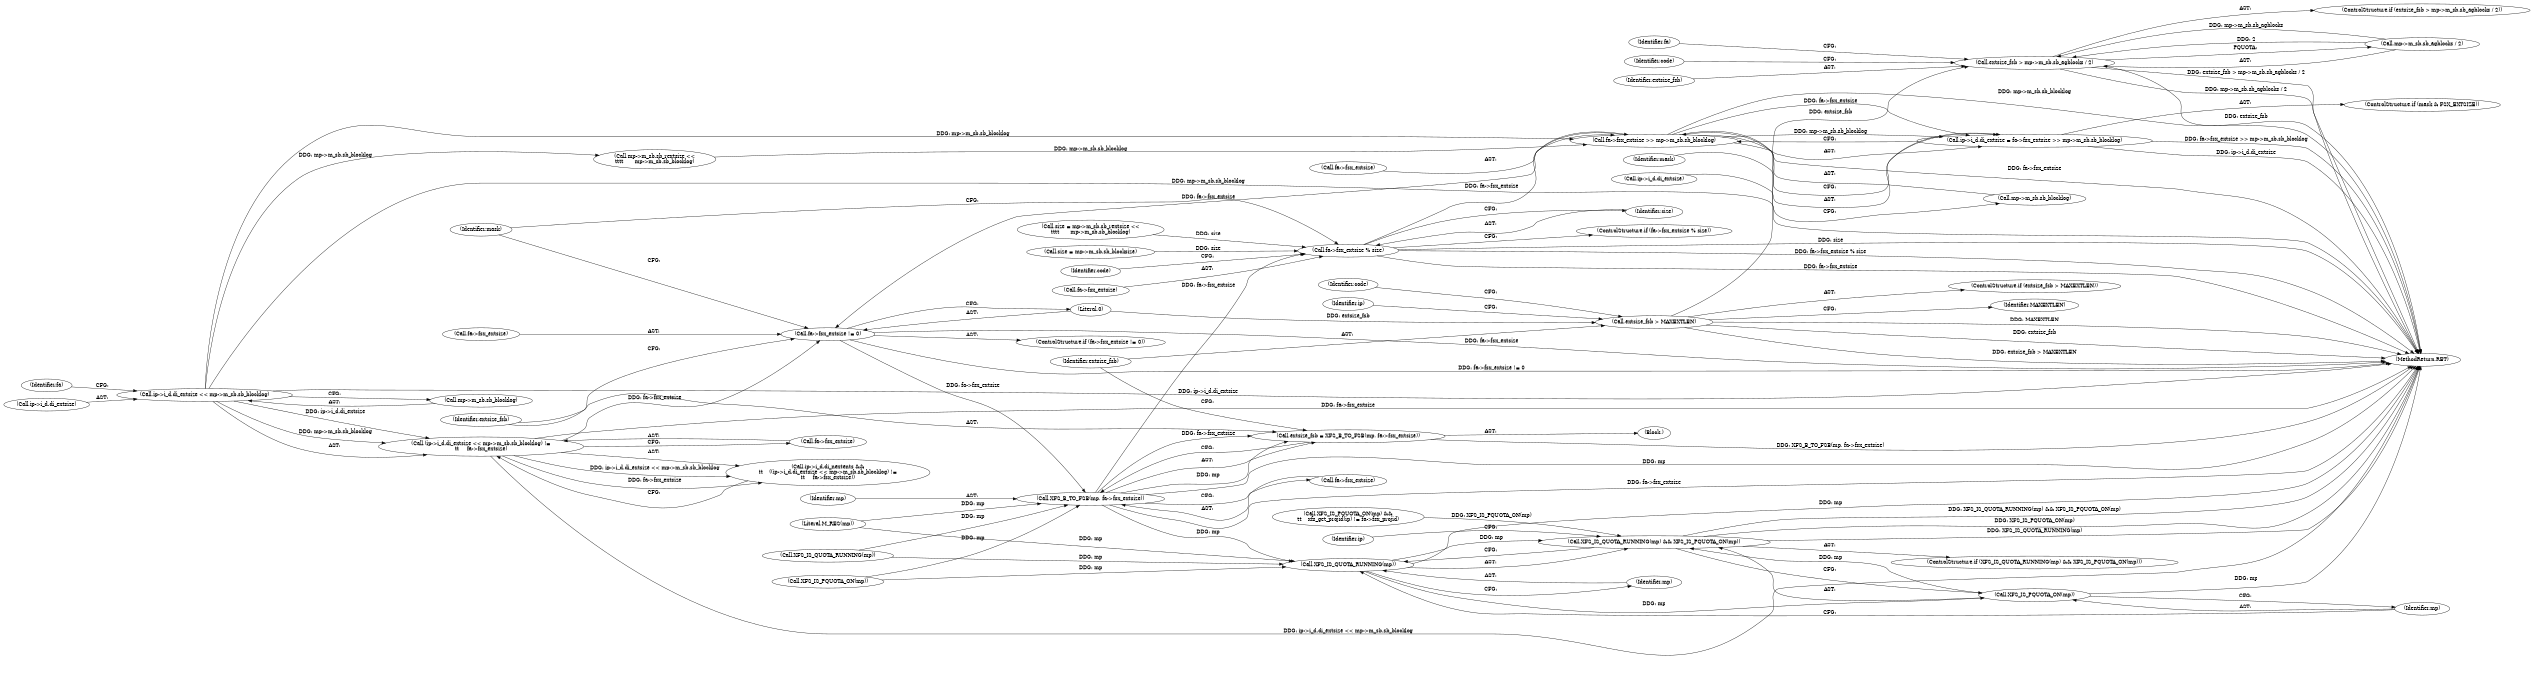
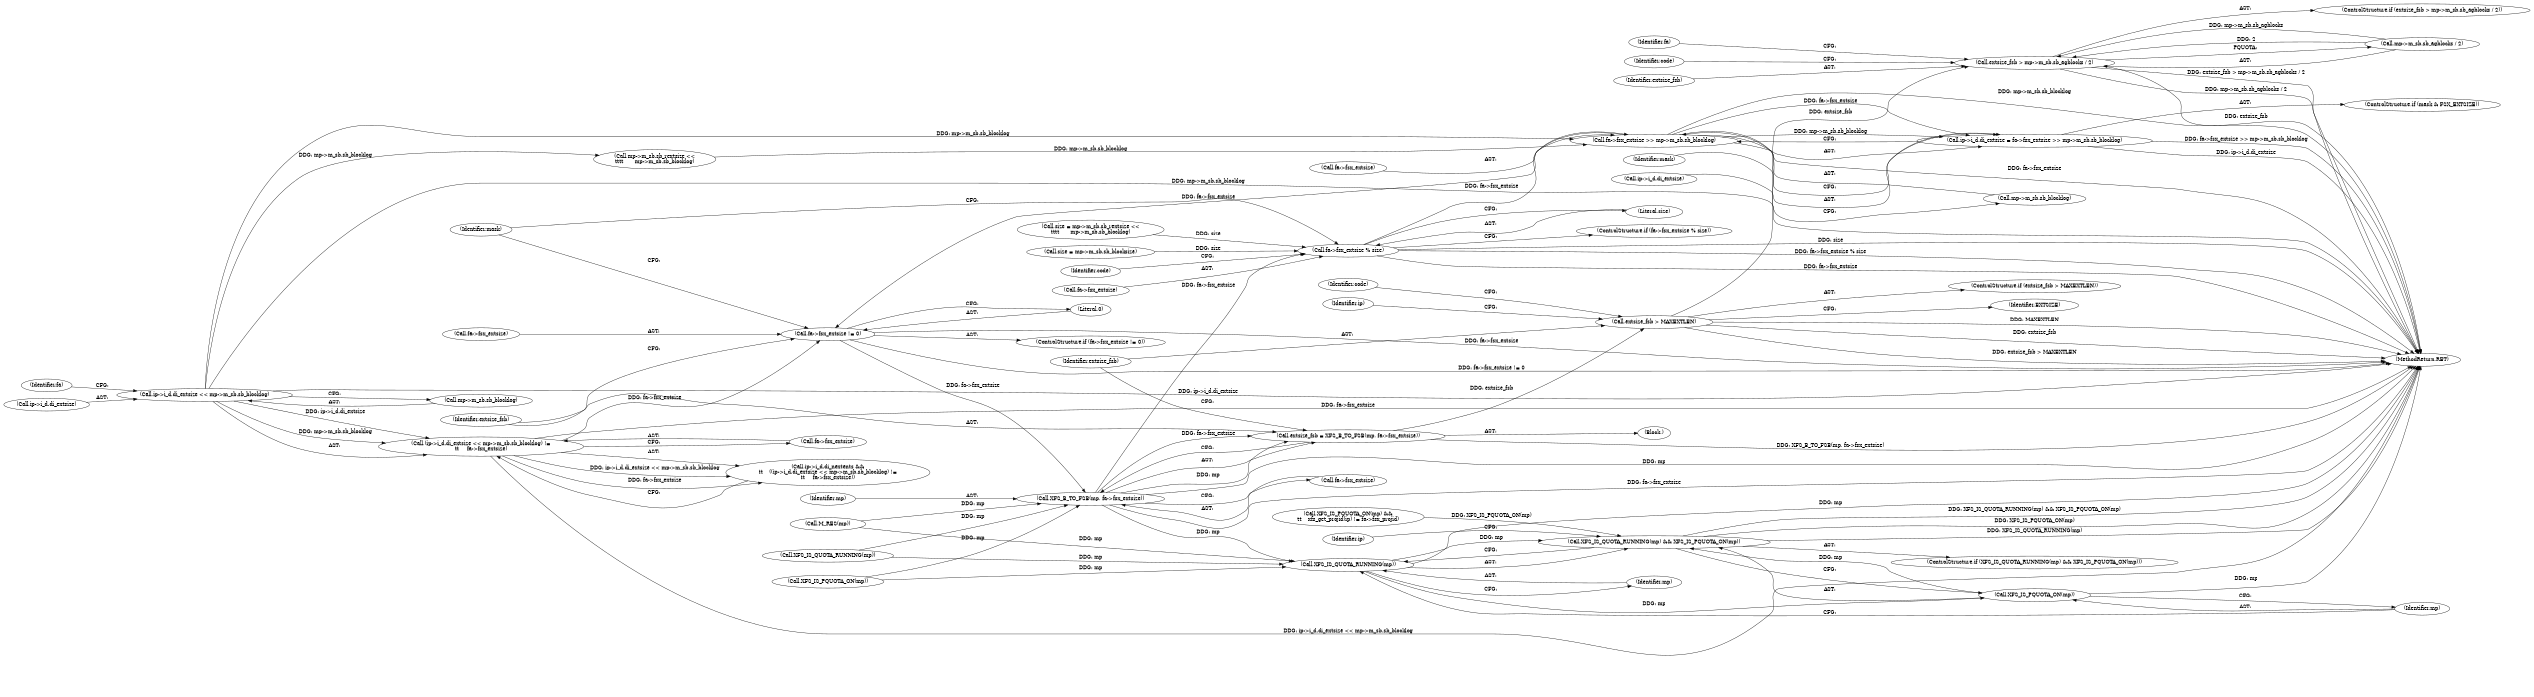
(1654, 212) -> (1654, 212)
(2035, 305) -> (2035, 305)
(1351, 321) -> (1523, 395)
(828, 524) -> (828, 524)
